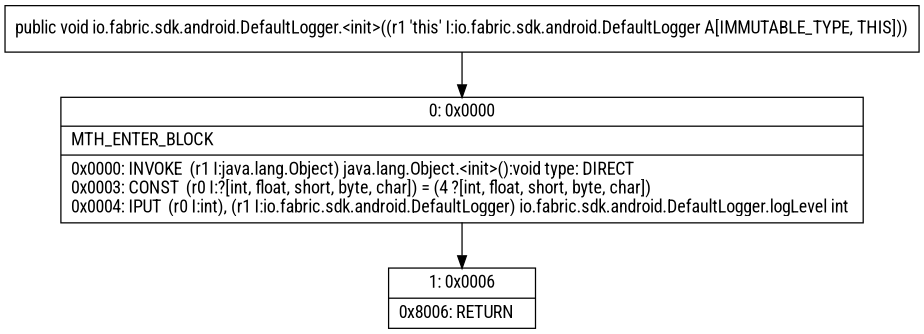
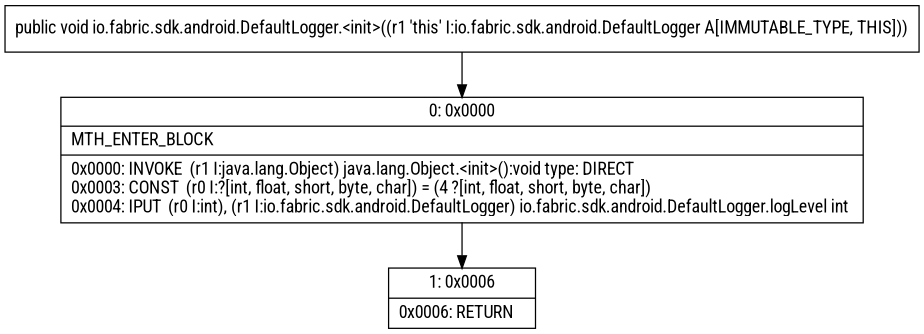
(462, 313) -> (462, 313)
